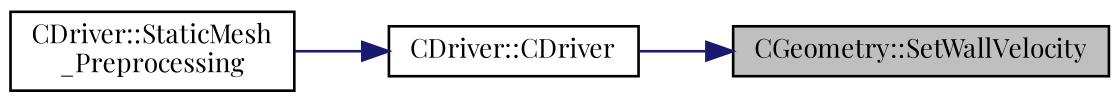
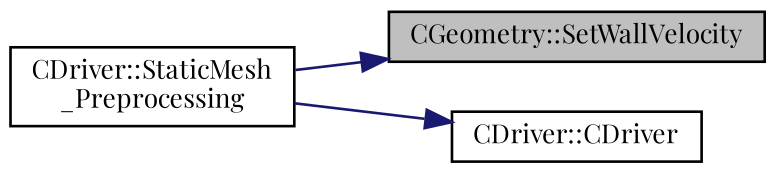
(673, 51) -> (329, 66)
